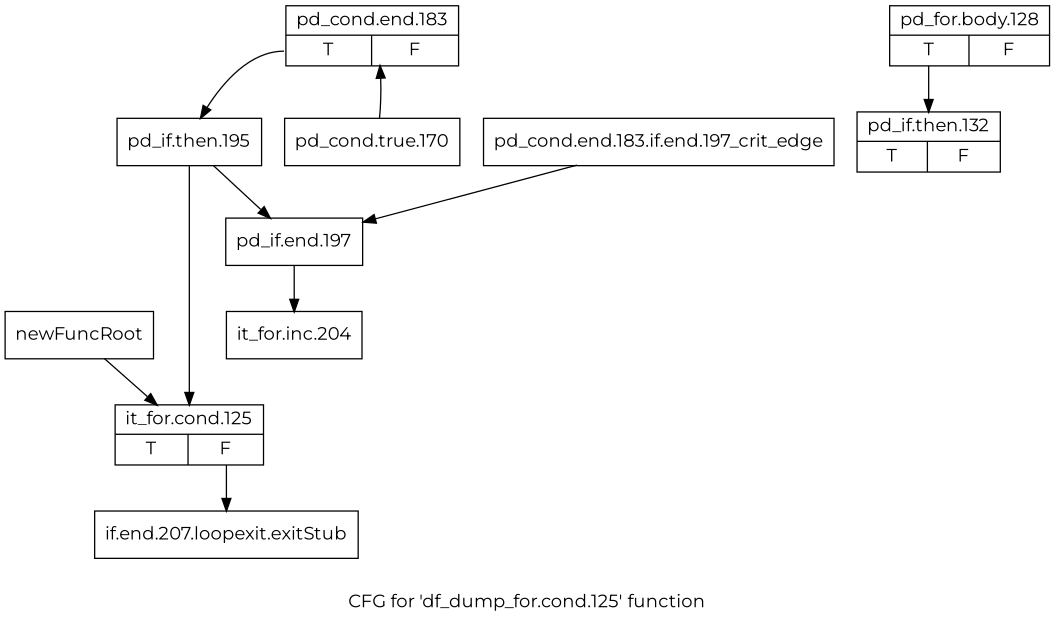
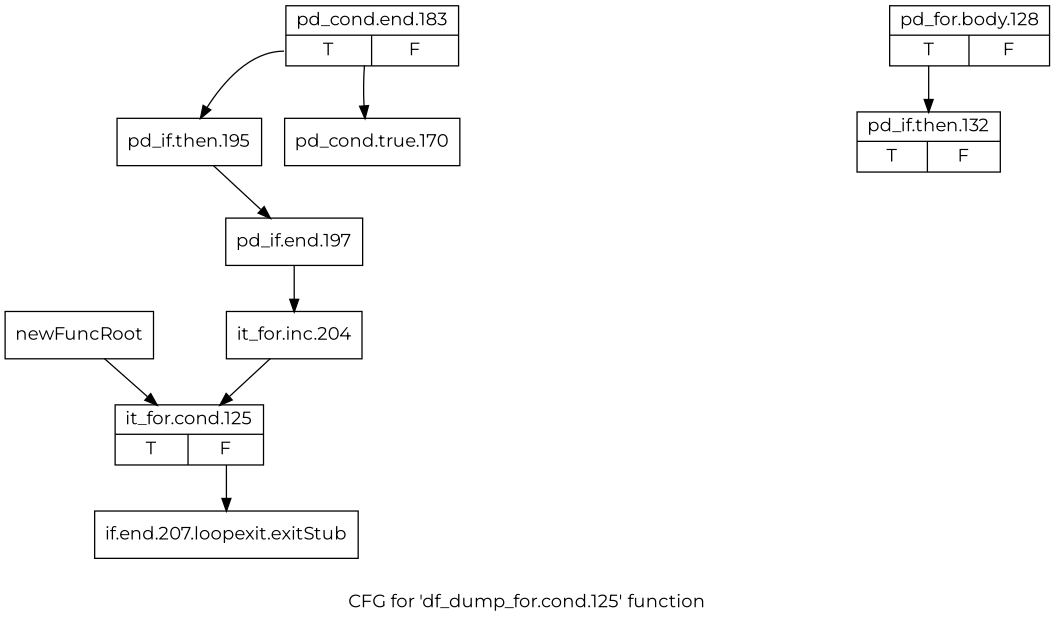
(381, 98) -> (364, 86)
(659, 142) -> none
(189, 279) -> (250, 377)
